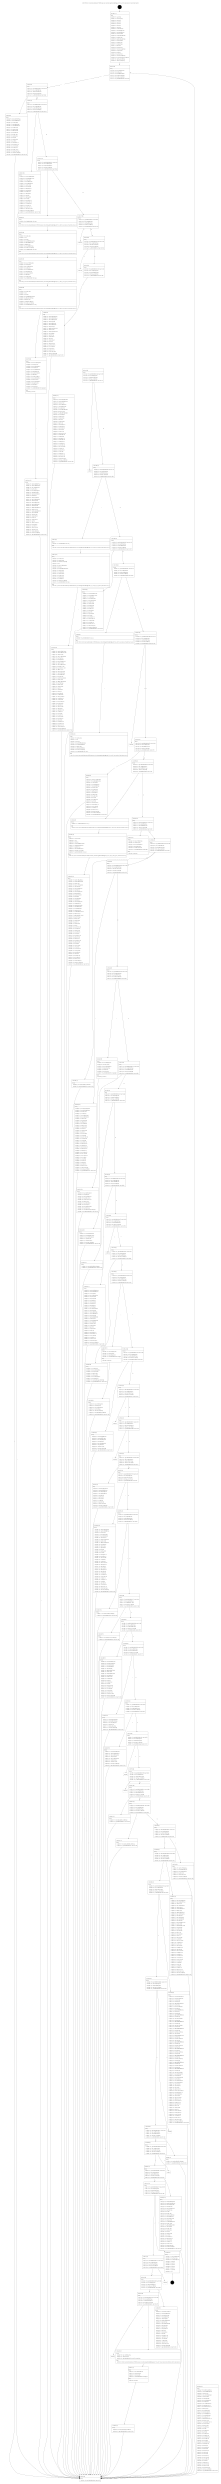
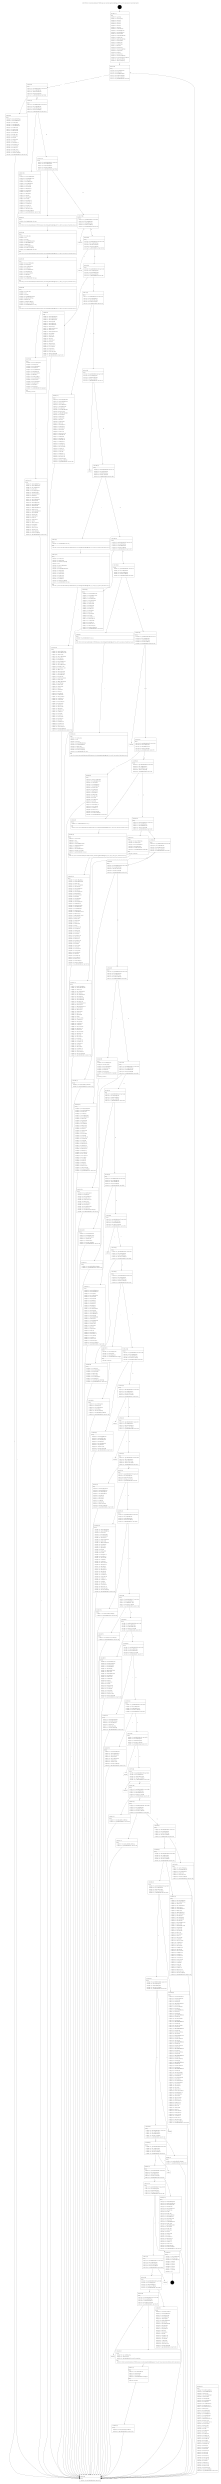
none -> (93, 298)
none -> (81, 1019)
